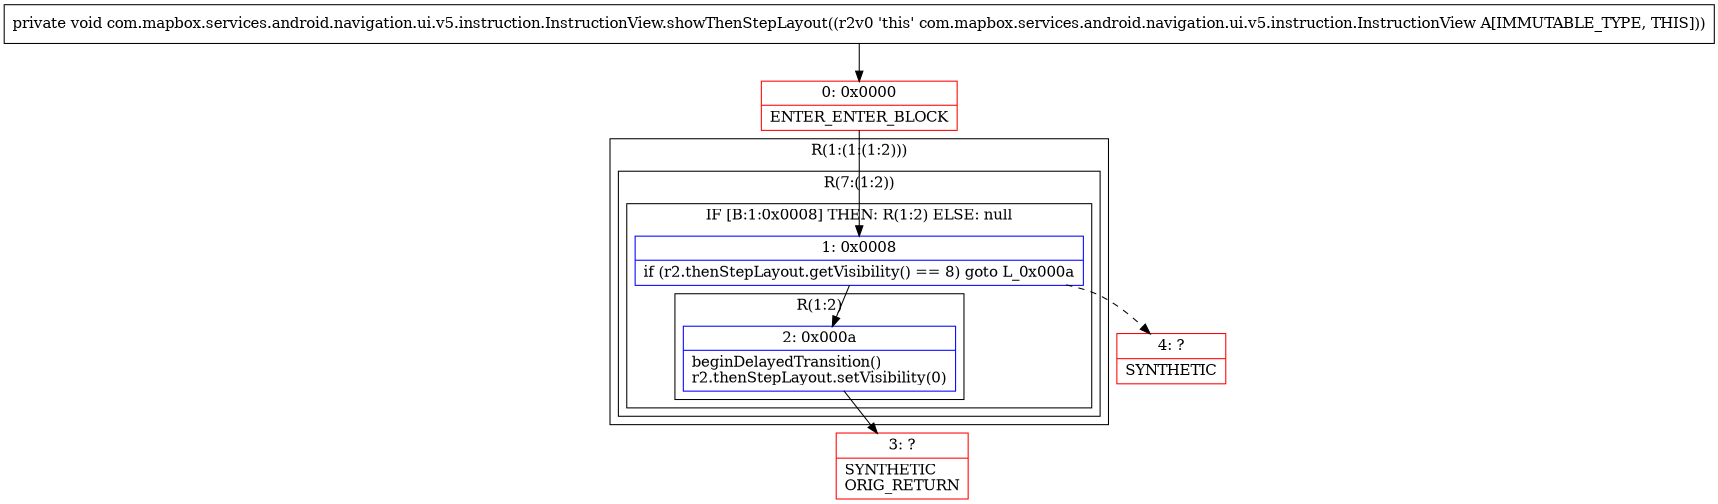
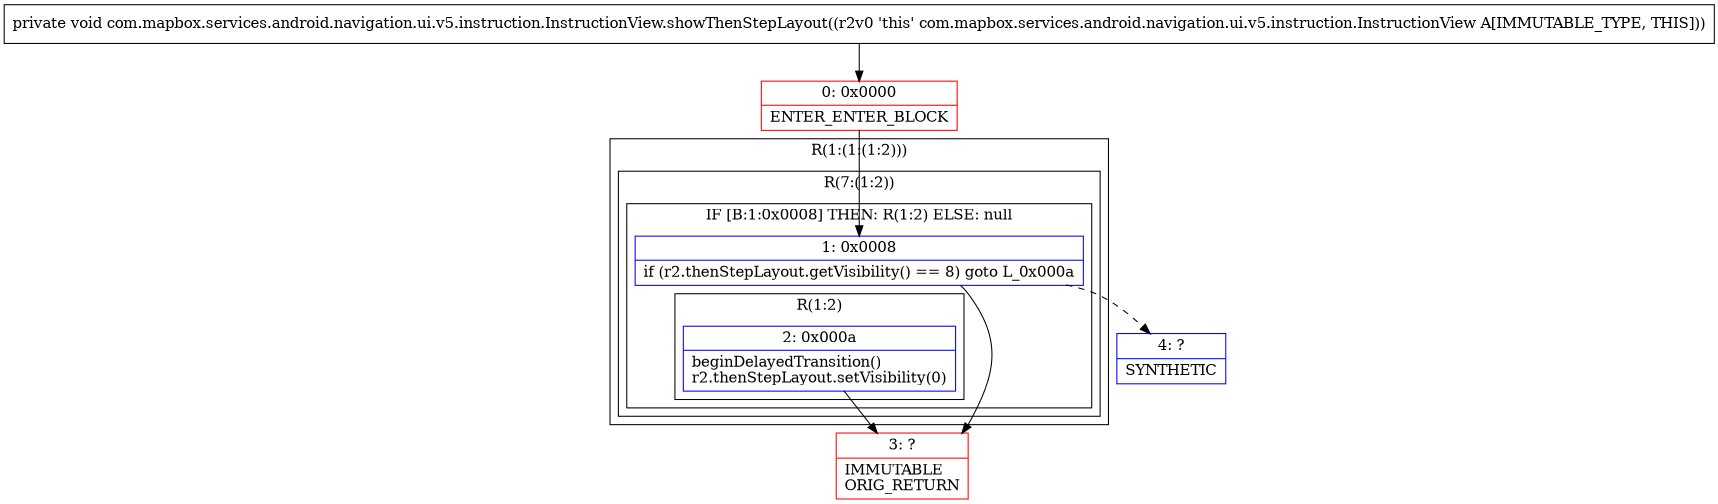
(843, 301) -> (992, 353)
(1171, 359) -> (1171, 359)
(891, 470) -> (894, 470)
